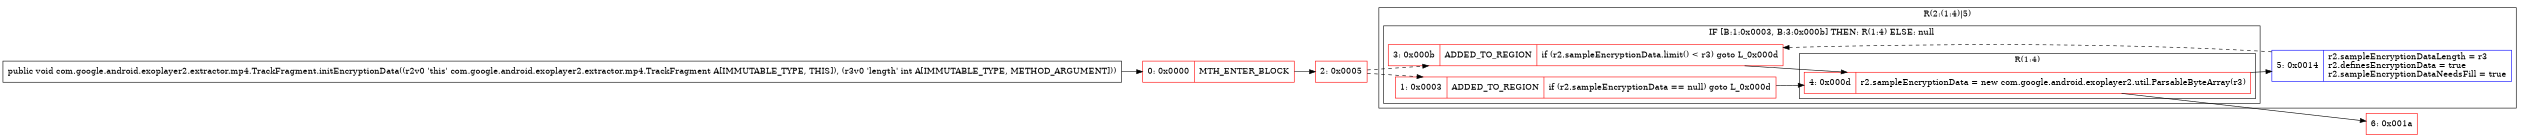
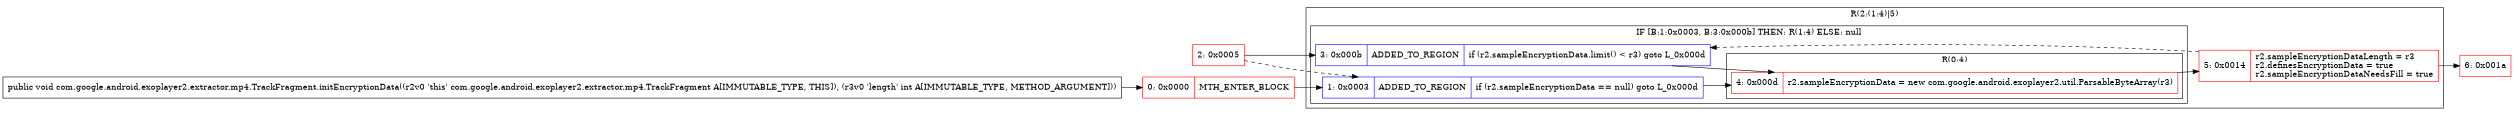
(1586, 55) -> (1513, 55)
(2027, 60) -> (1955, 60)
(2392, 66) -> (2319, 66)
(1395, 68) -> (1277, 55)
(1302, 72) -> (1302, 88)
(1586, 88) -> (1513, 88)
(2283, 112) -> (2447, 66)
